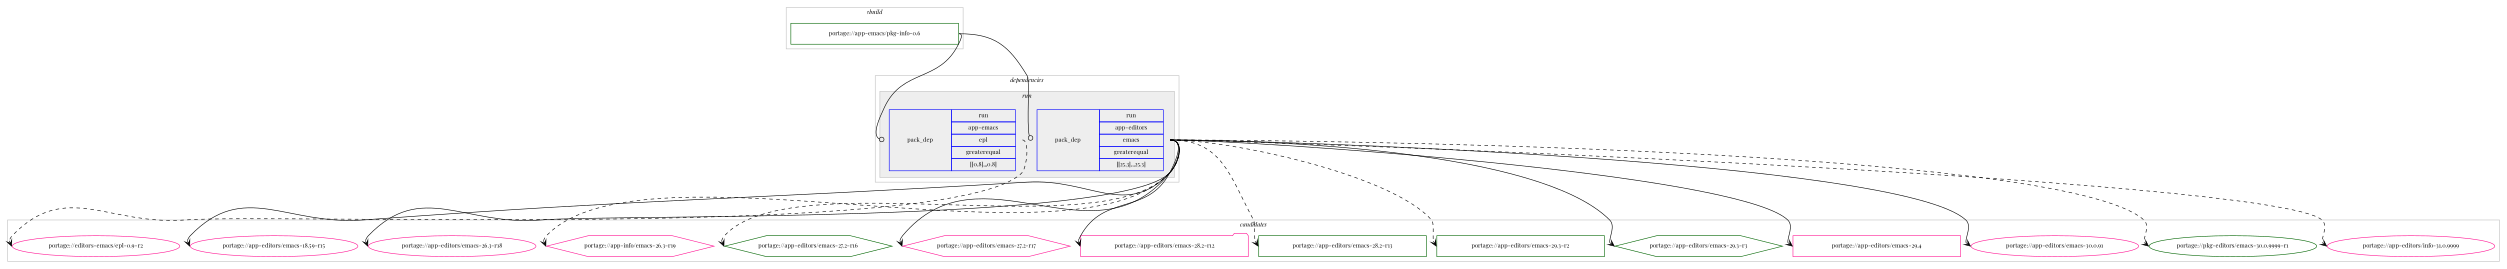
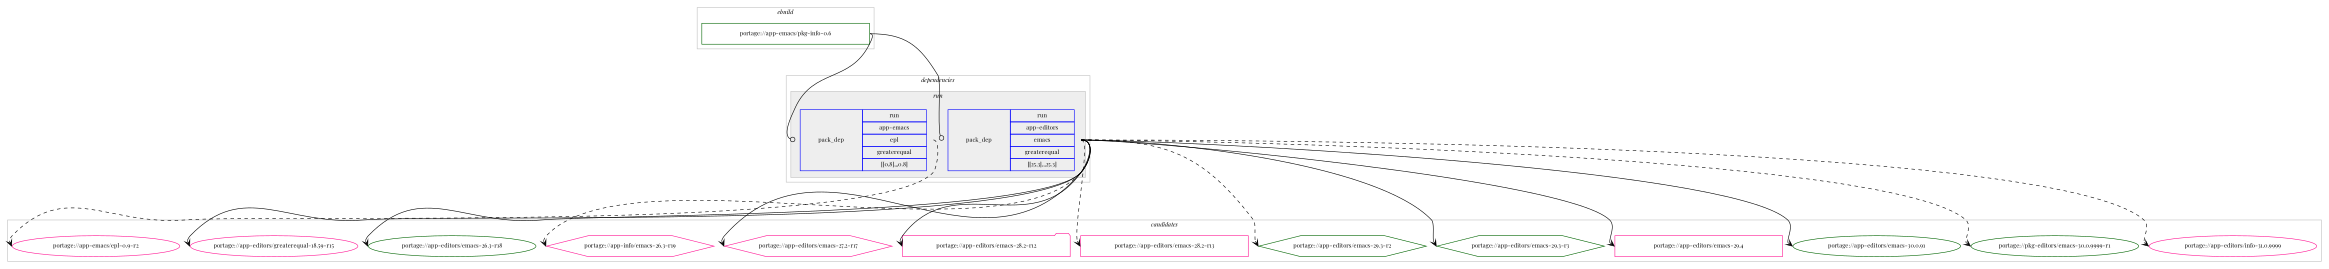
(96, 246) -> (96, 246)
(274, 246) -> (274, 246)
(452, 246) -> (452, 246)
(808, 246) -> none
(1343, 246) -> (1164, 246)
(1521, 246) -> (1343, 246)
(2055, 246) -> (1877, 246)
